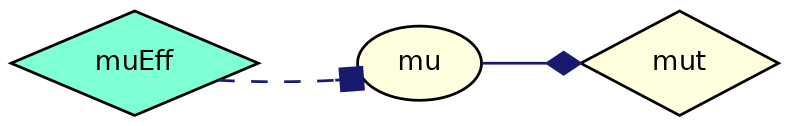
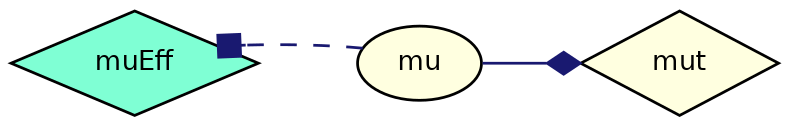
(277, 82) -> (305, 45)
